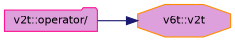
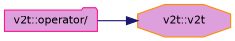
(184, 21) -> (184, 21)
